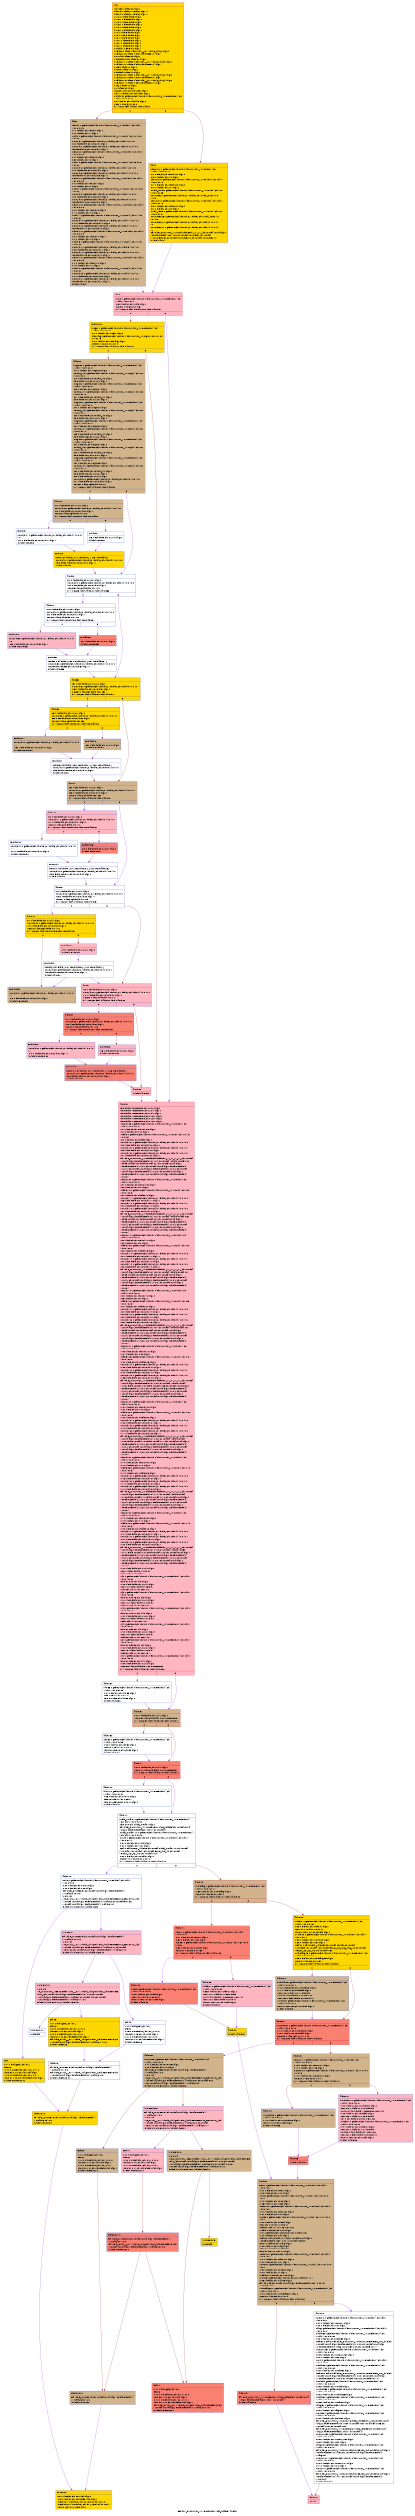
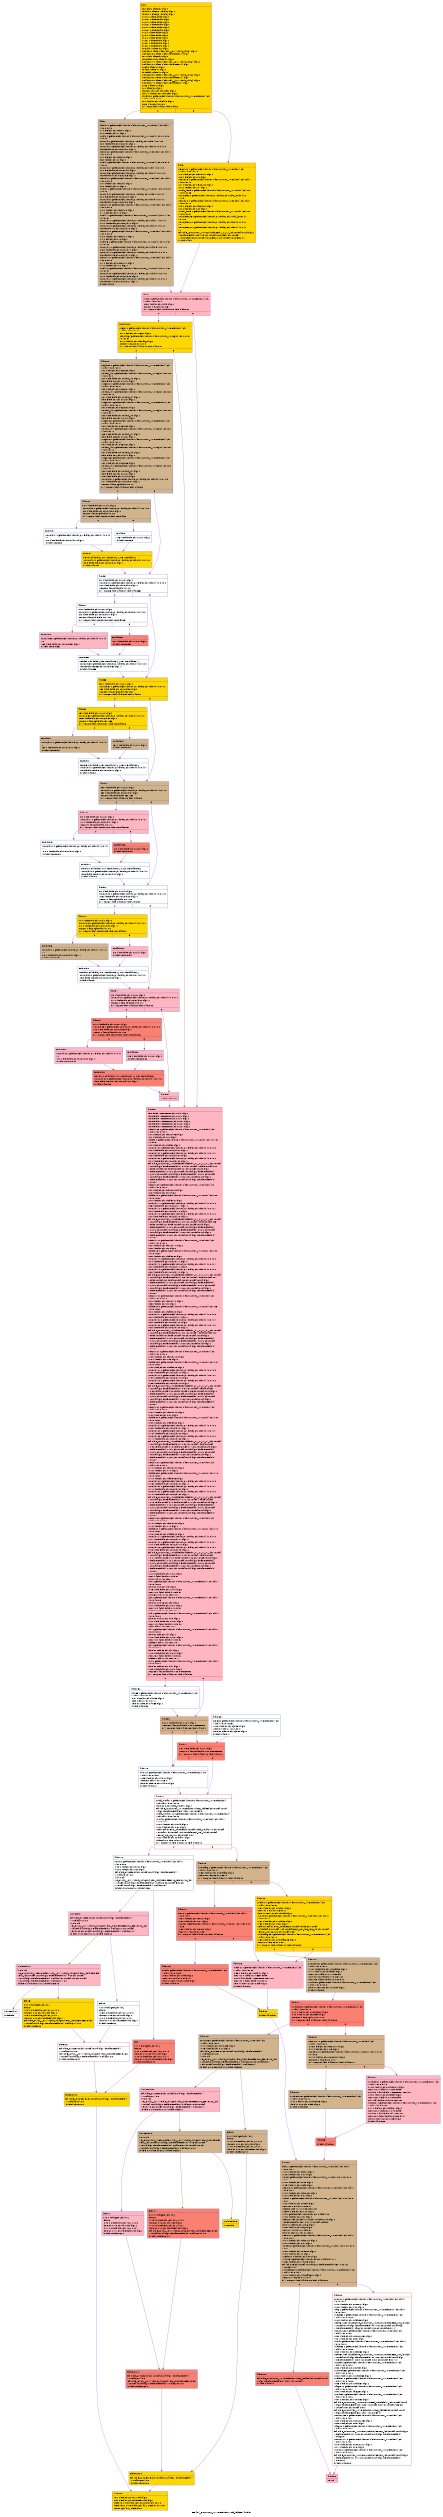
(61, 982) -> (93, 963)
(144, 1729) -> (172, 1750)
(354, 1995) -> (305, 1956)
(24, 2071) -> (154, 2052)
(164, 2316) -> (172, 2303)
(103, 2398) -> (162, 2478)
